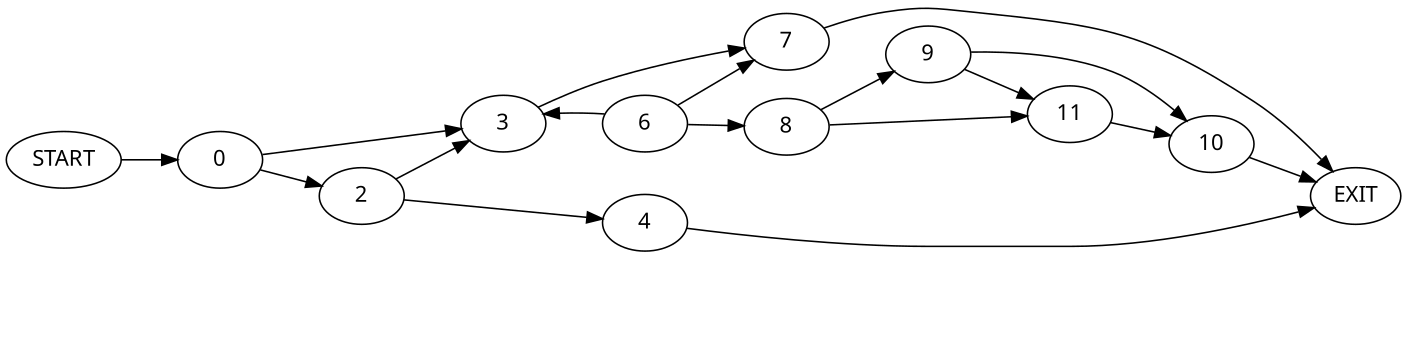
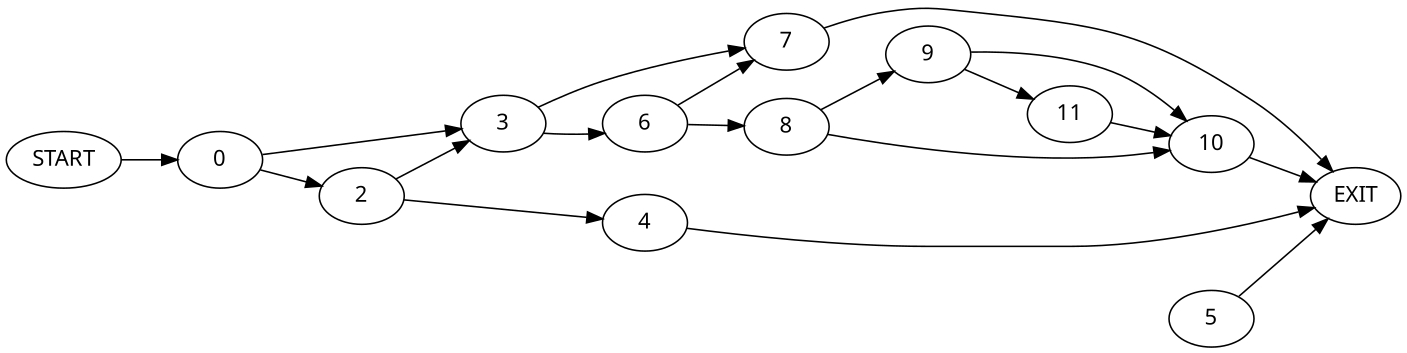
(582, 113) -> (566, 134)
(920, 121) -> (990, 155)
none -> (1212, 319)
